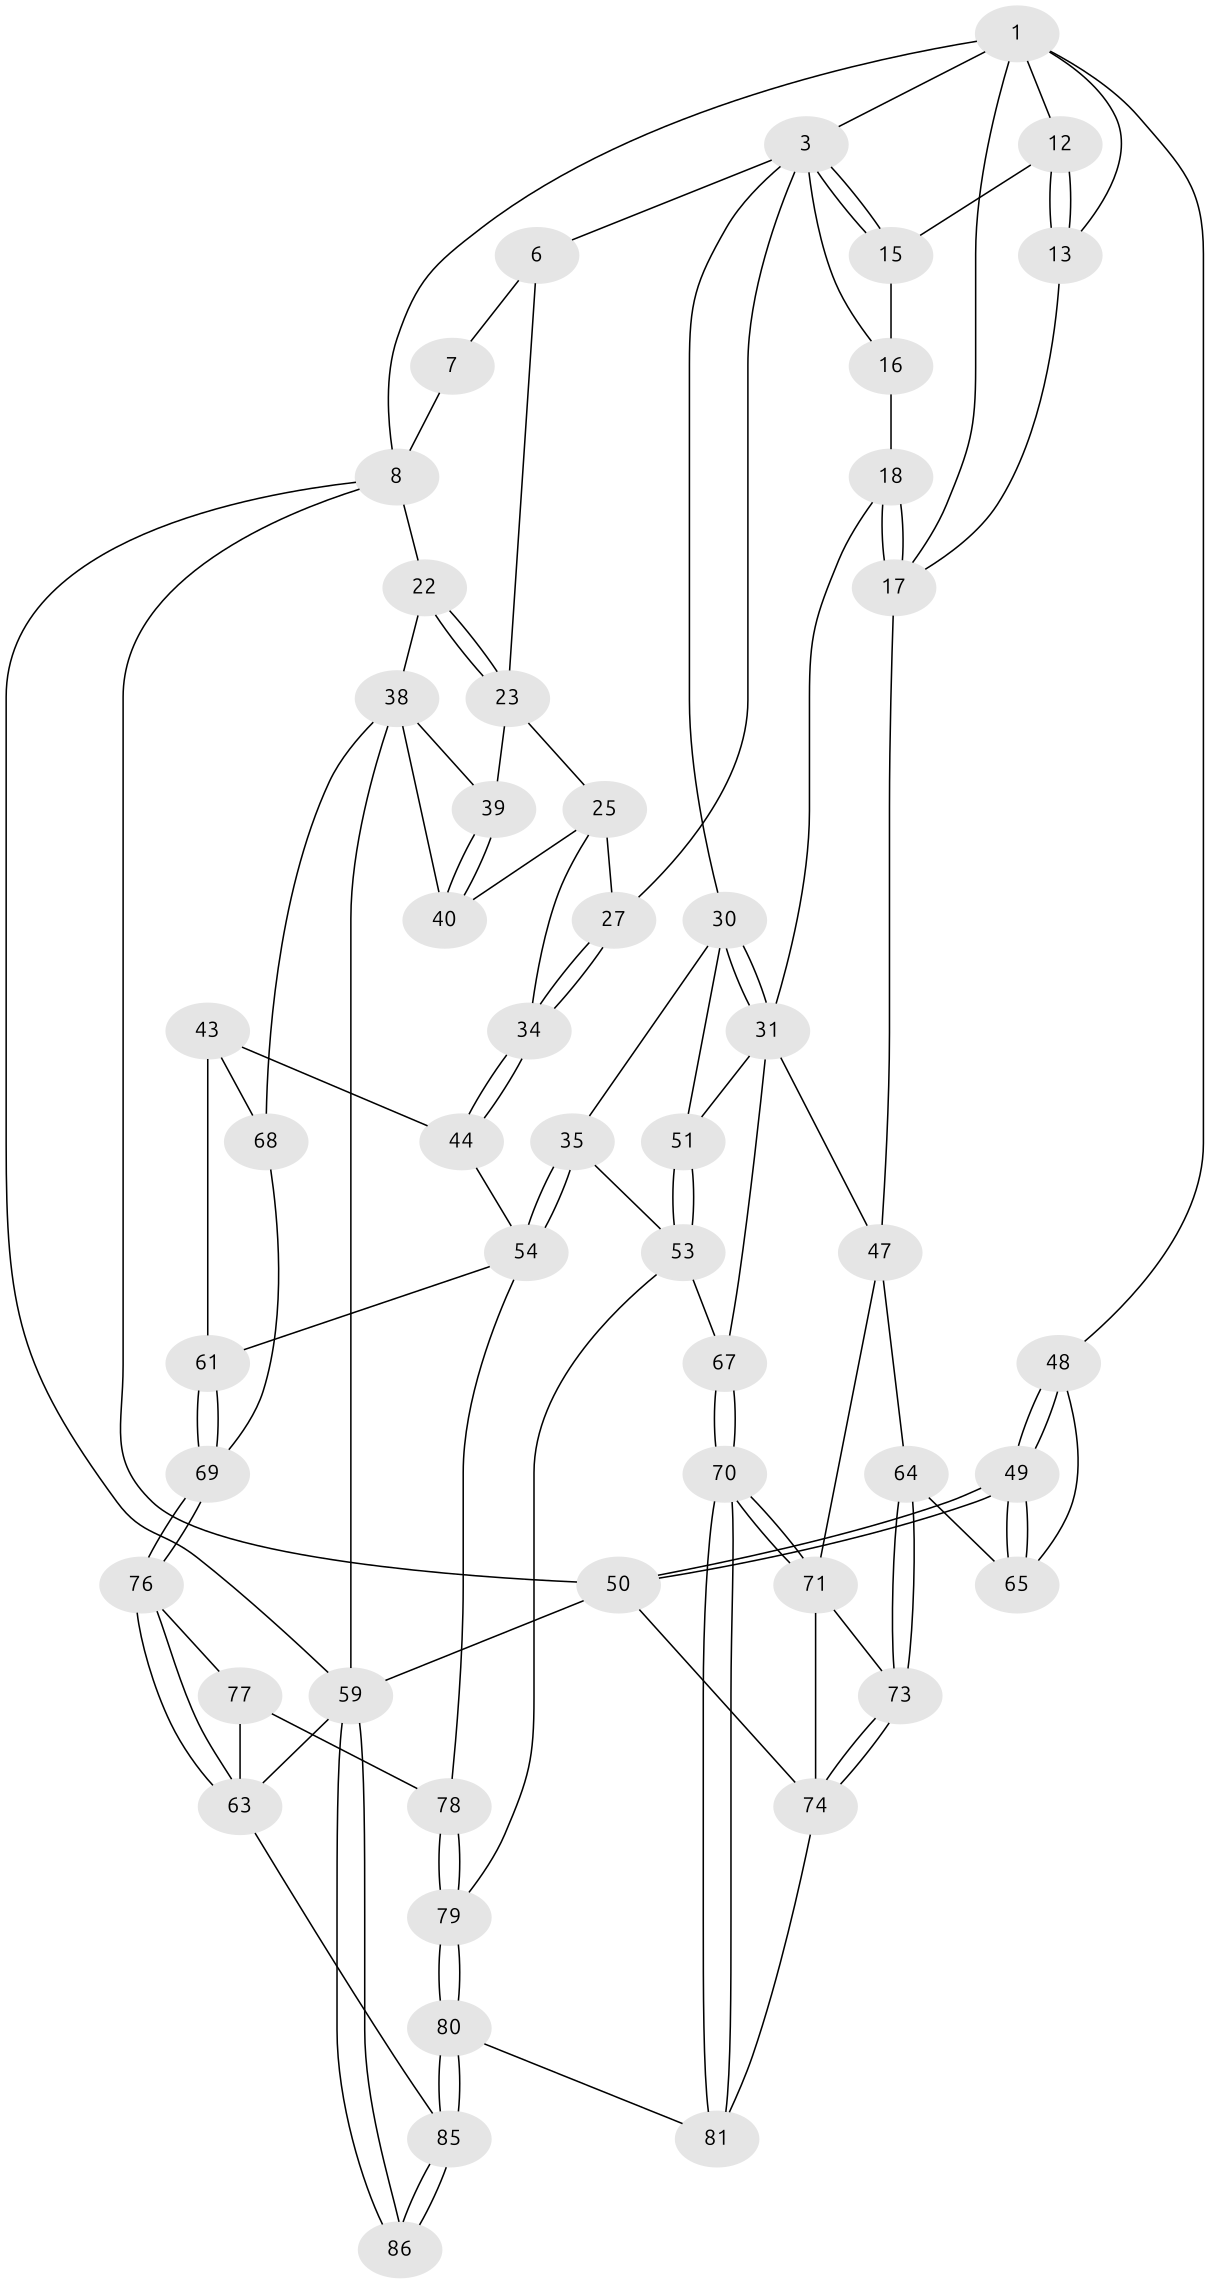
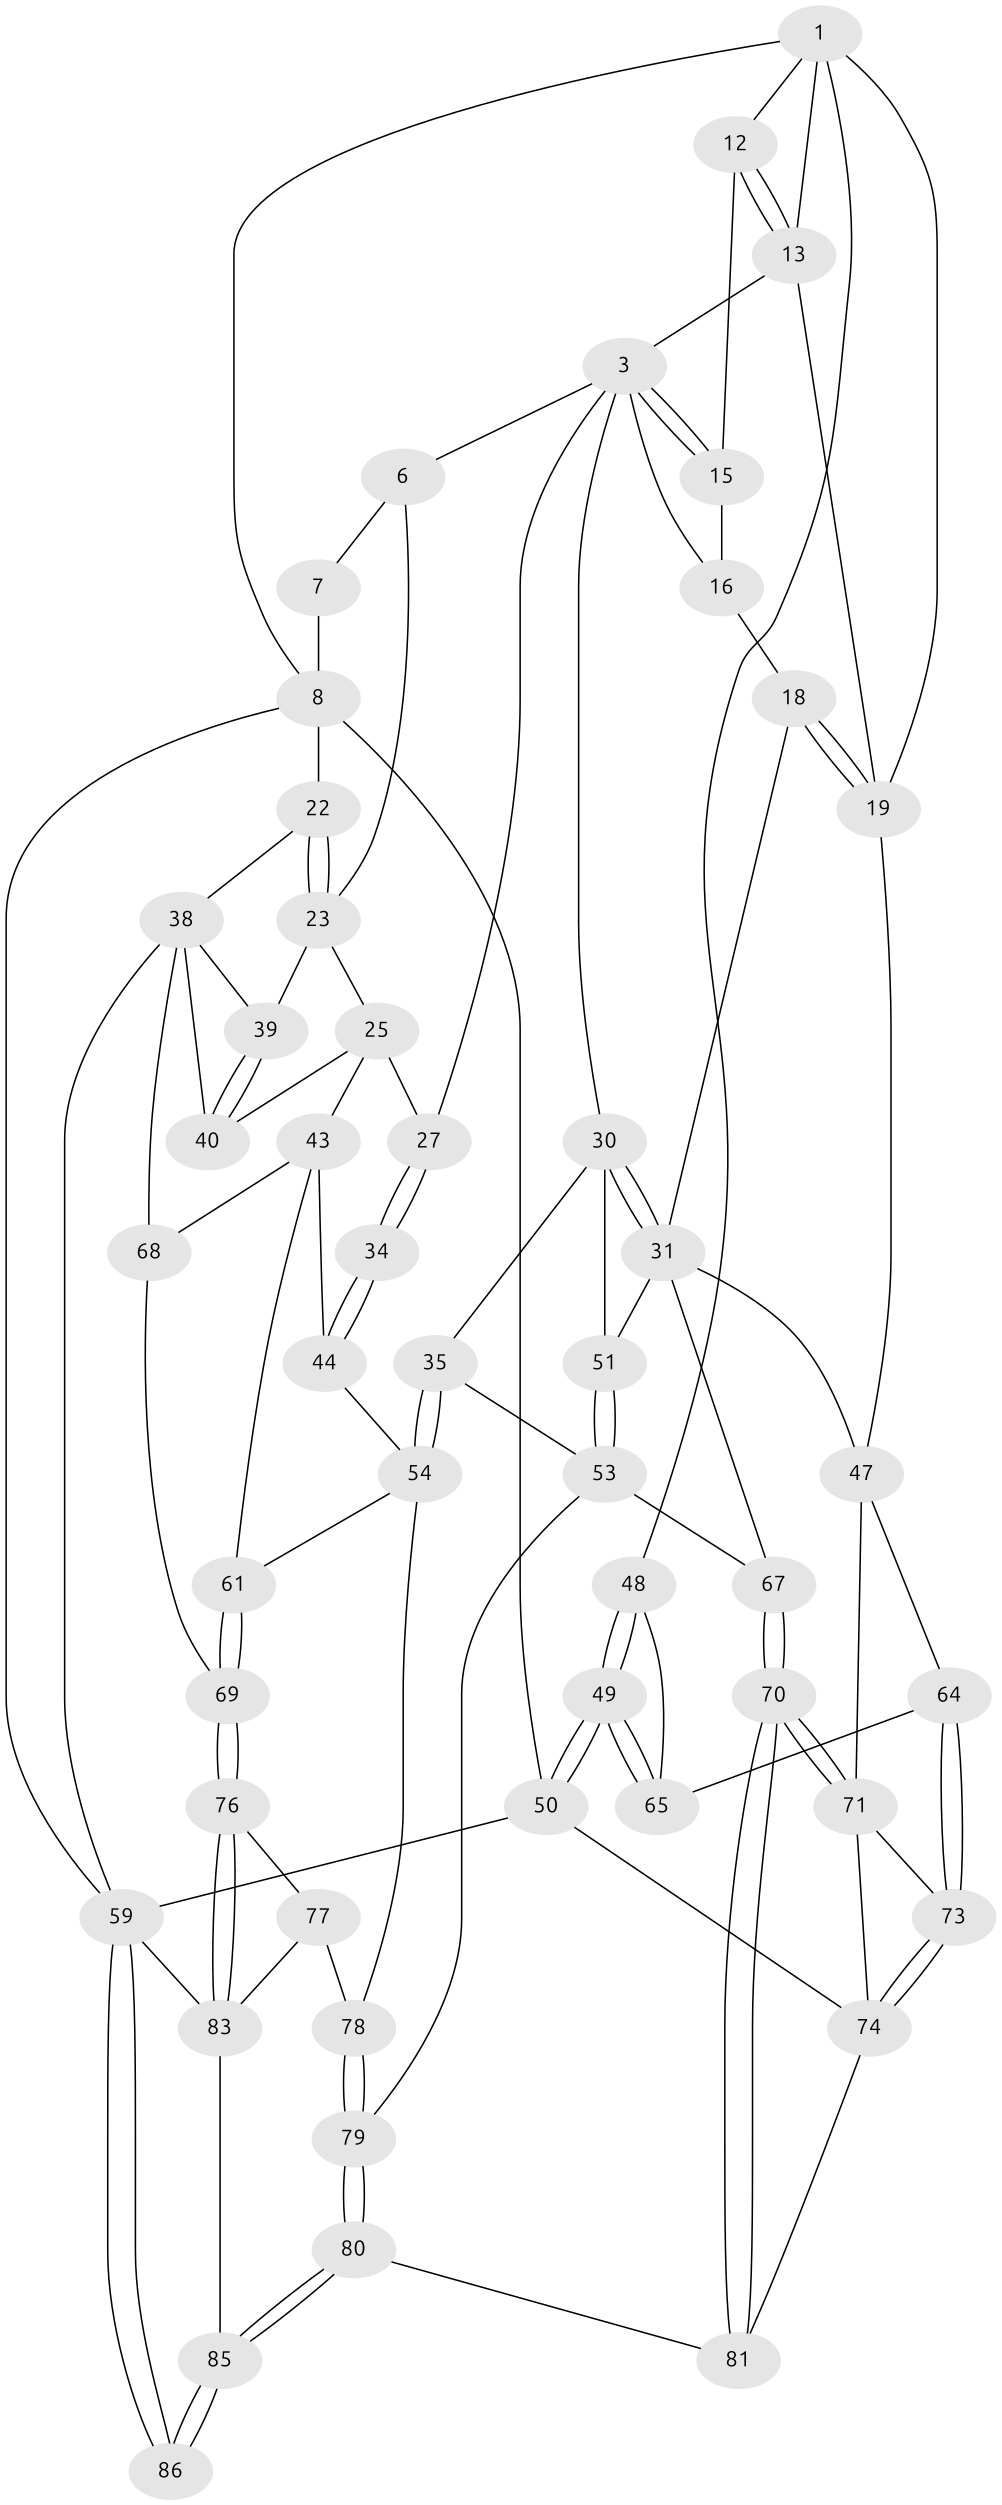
(912, 89) -> (709, 311)
(894, 588) -> (879, 809)
(551, 916) -> (348, 1087)
(240, 1807) -> (220, 2028)
